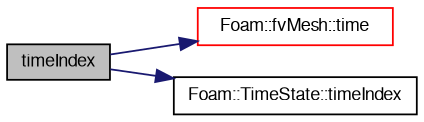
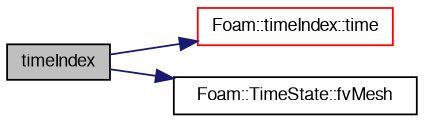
(295, 27) -> (295, 27)
(295, 96) -> (295, 96)
